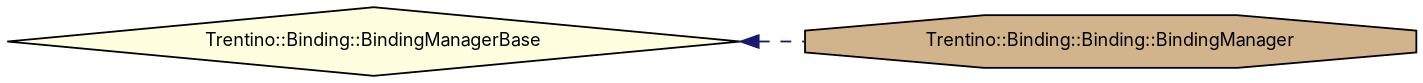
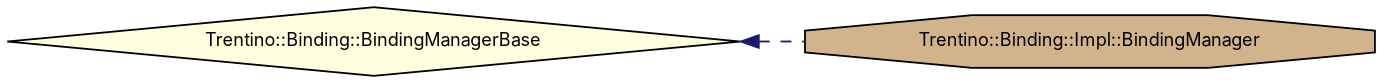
(1111, 42) -> (1090, 42)
